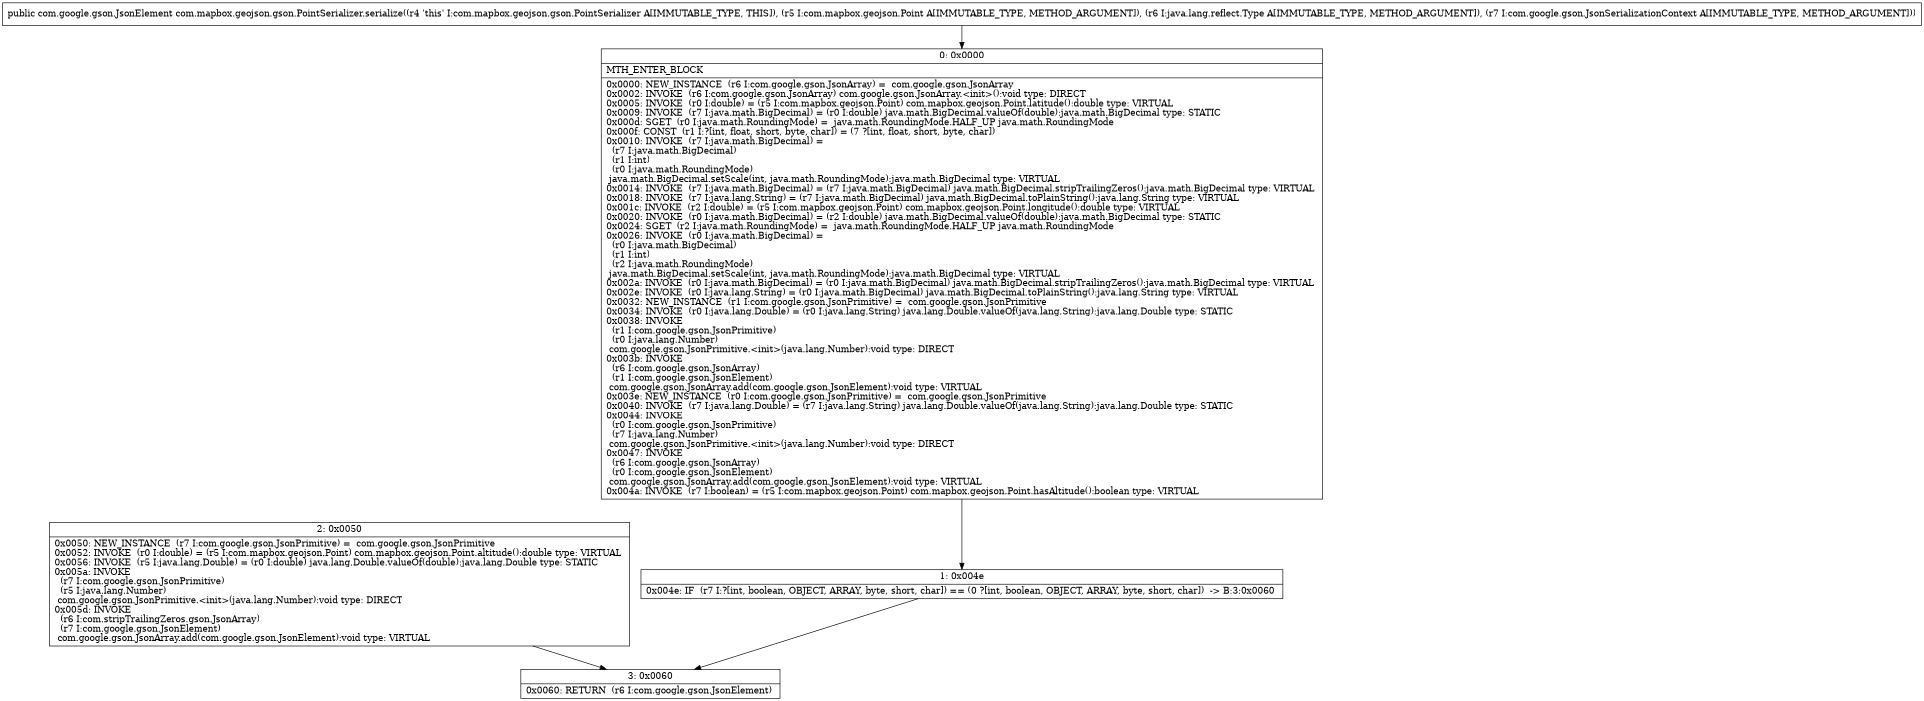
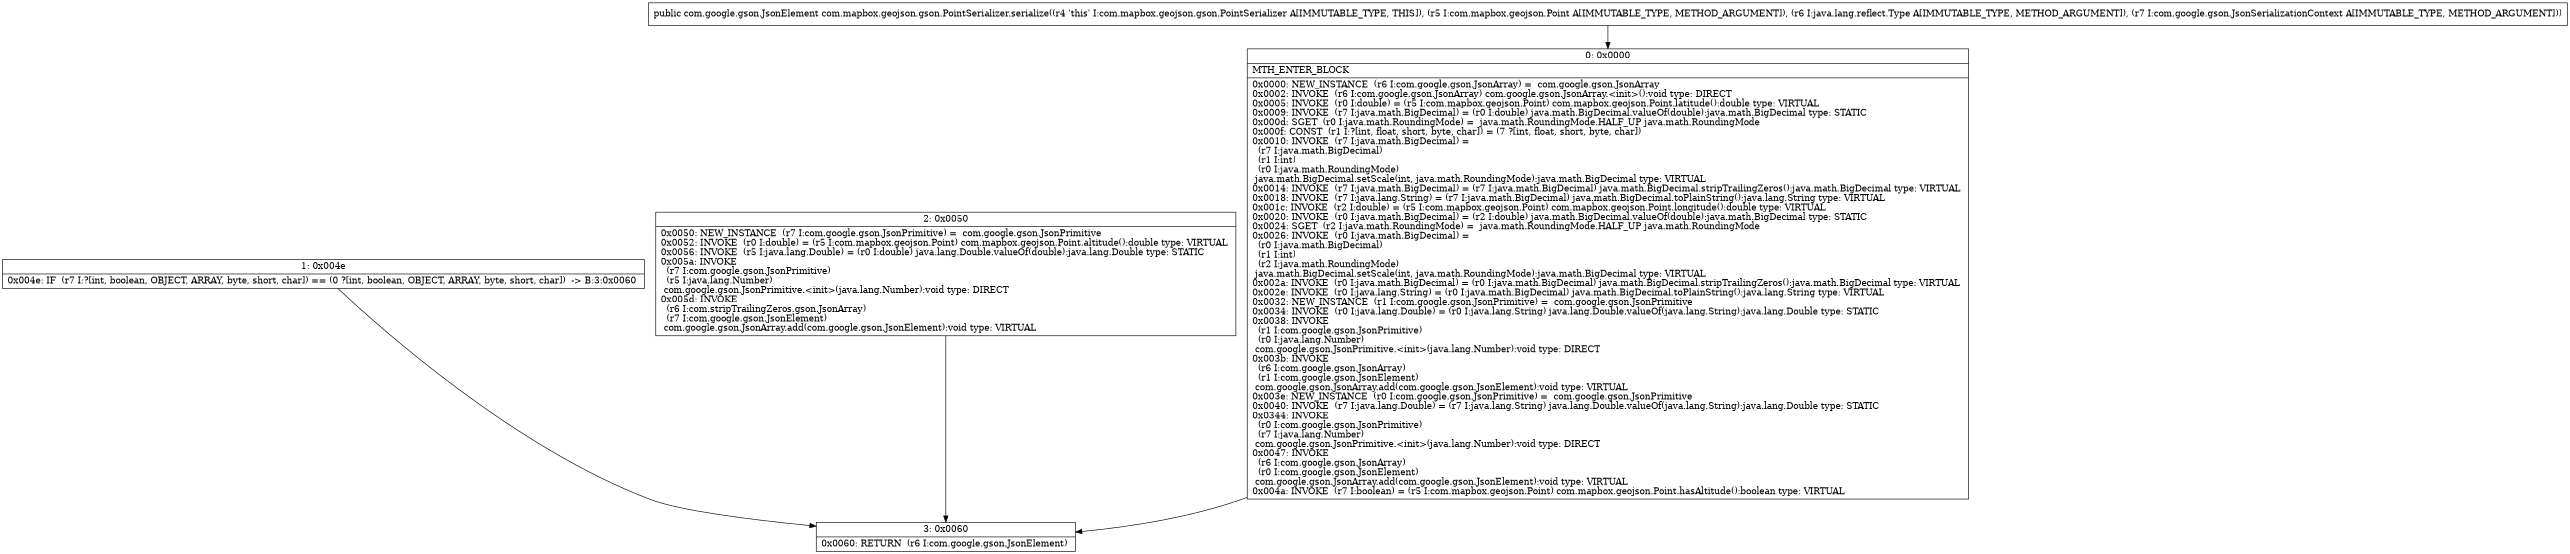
(648, 416) -> (1294, 416)
(962, 531) -> (1166, 519)
